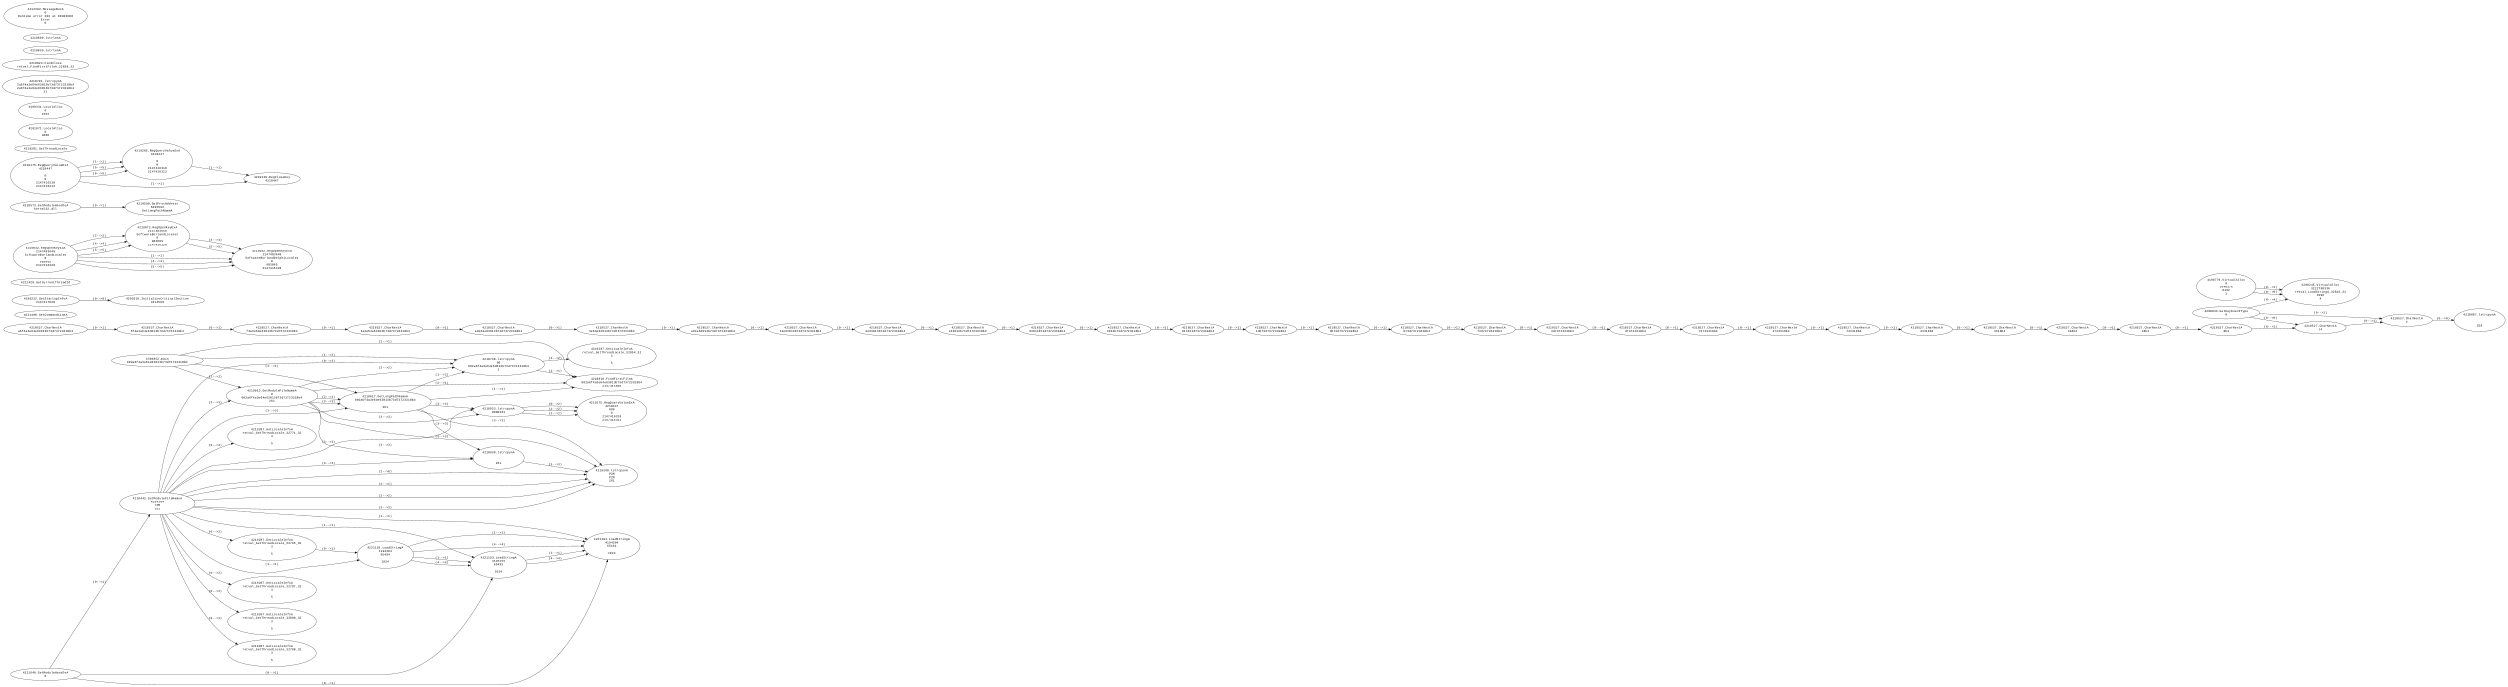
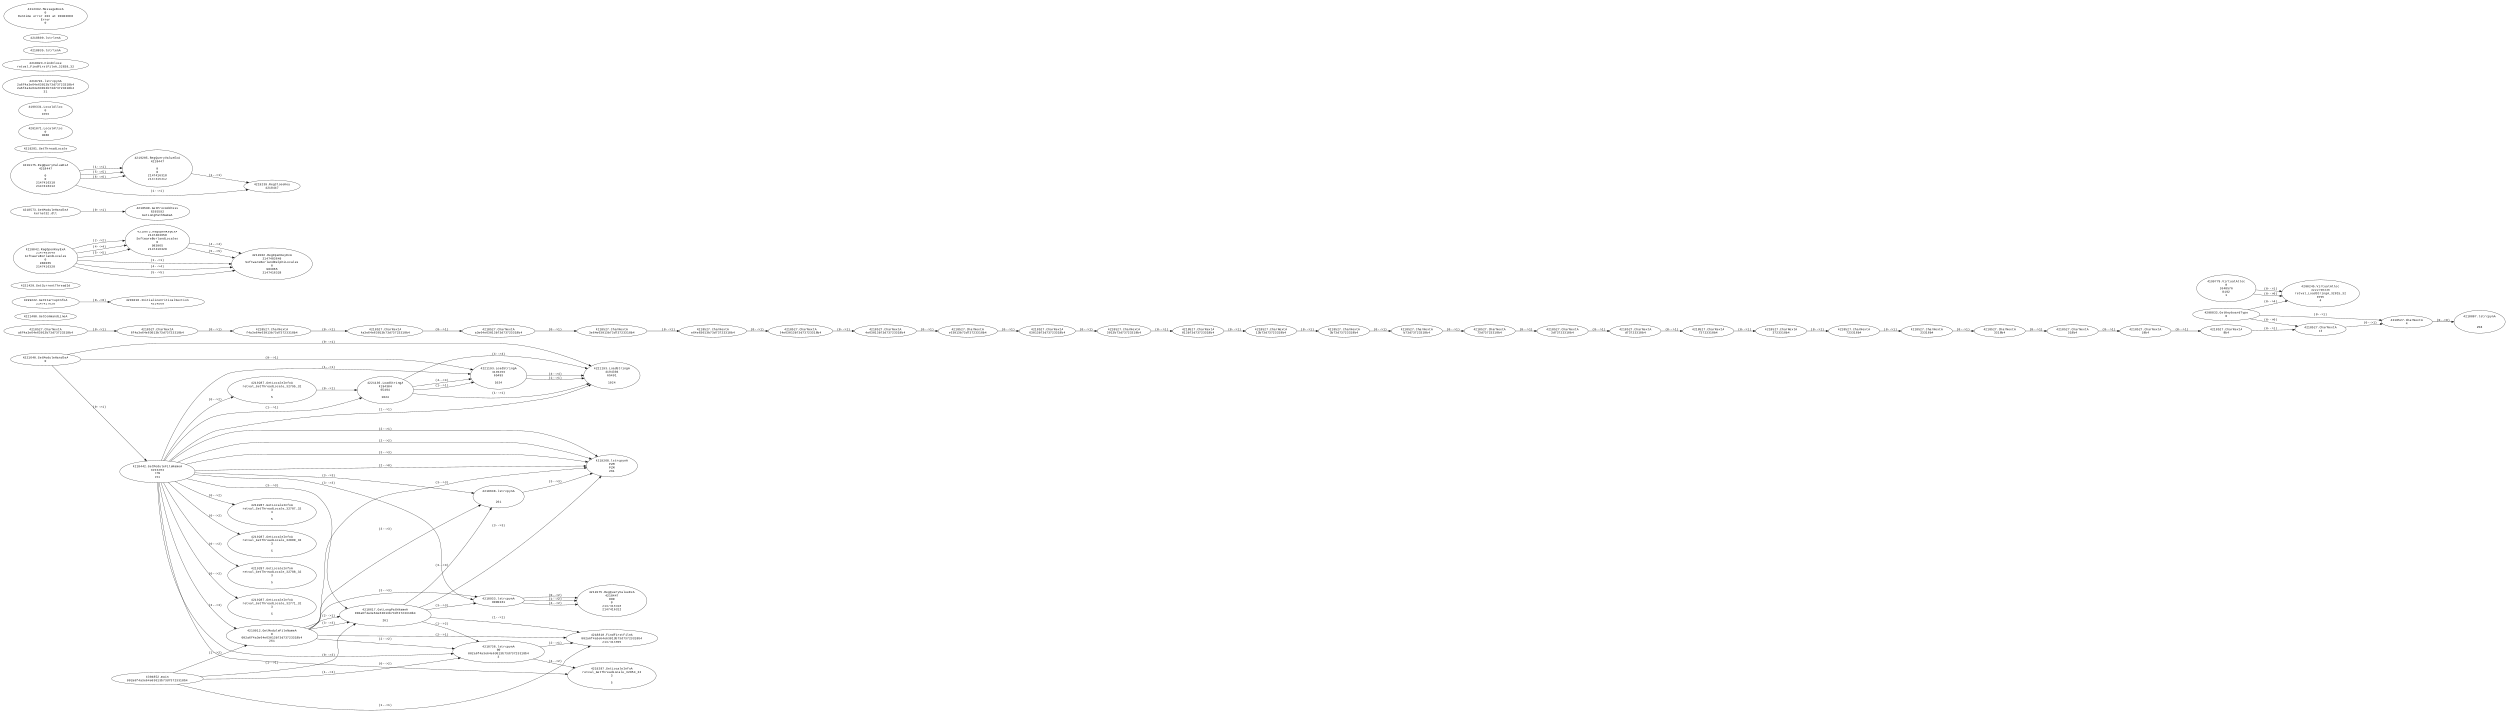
none -> (298, 663)
